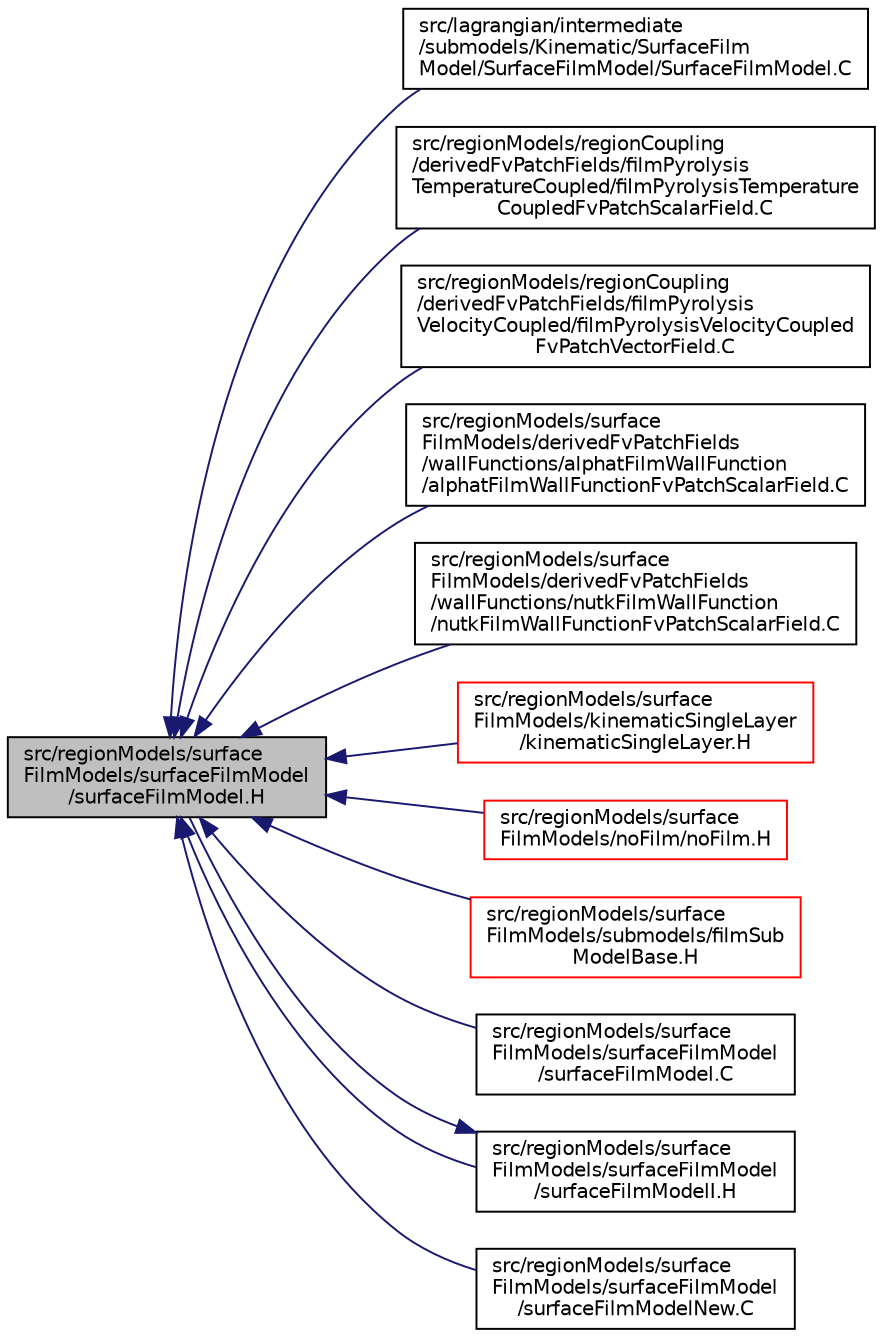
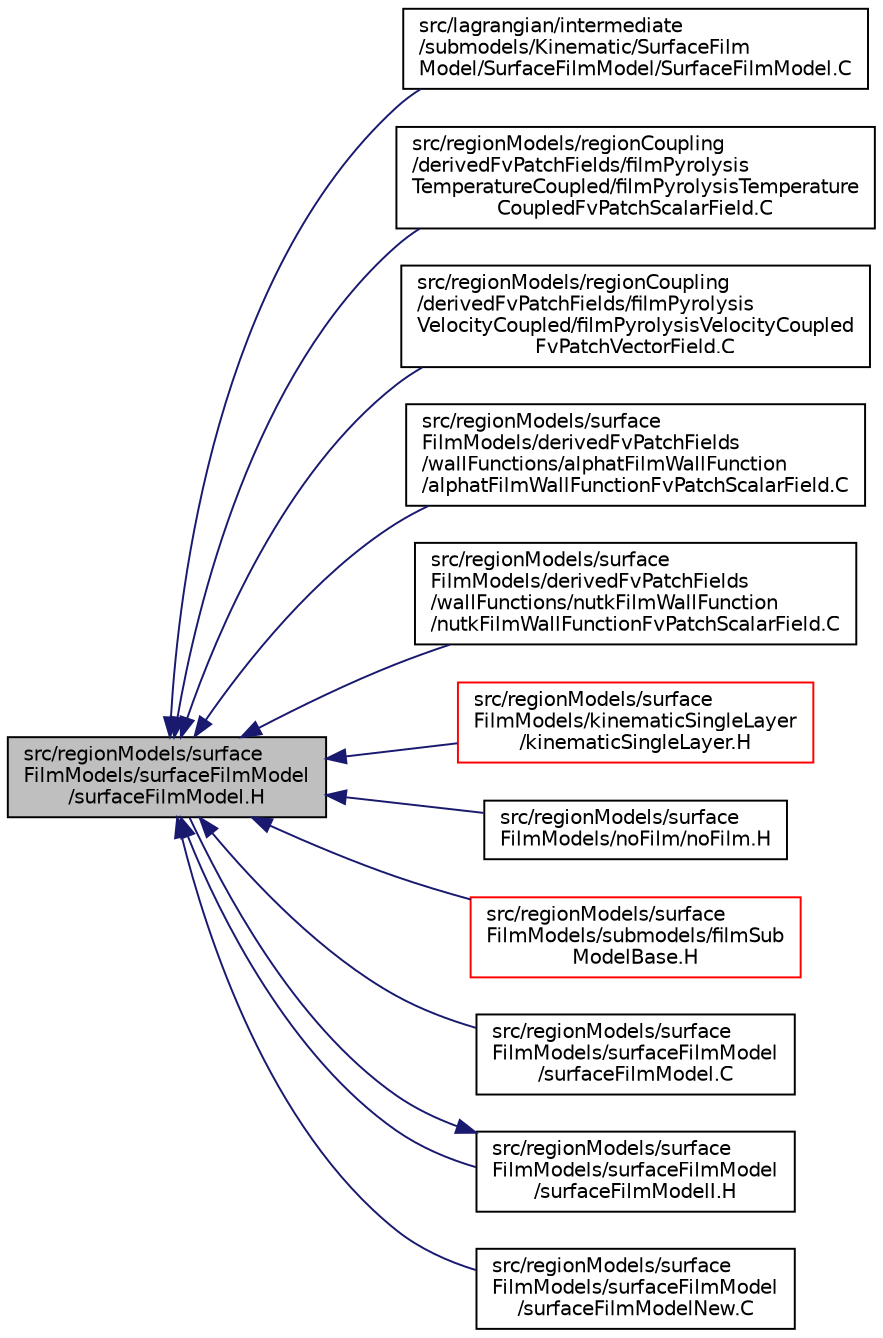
(636, 830) -> (636, 830)
